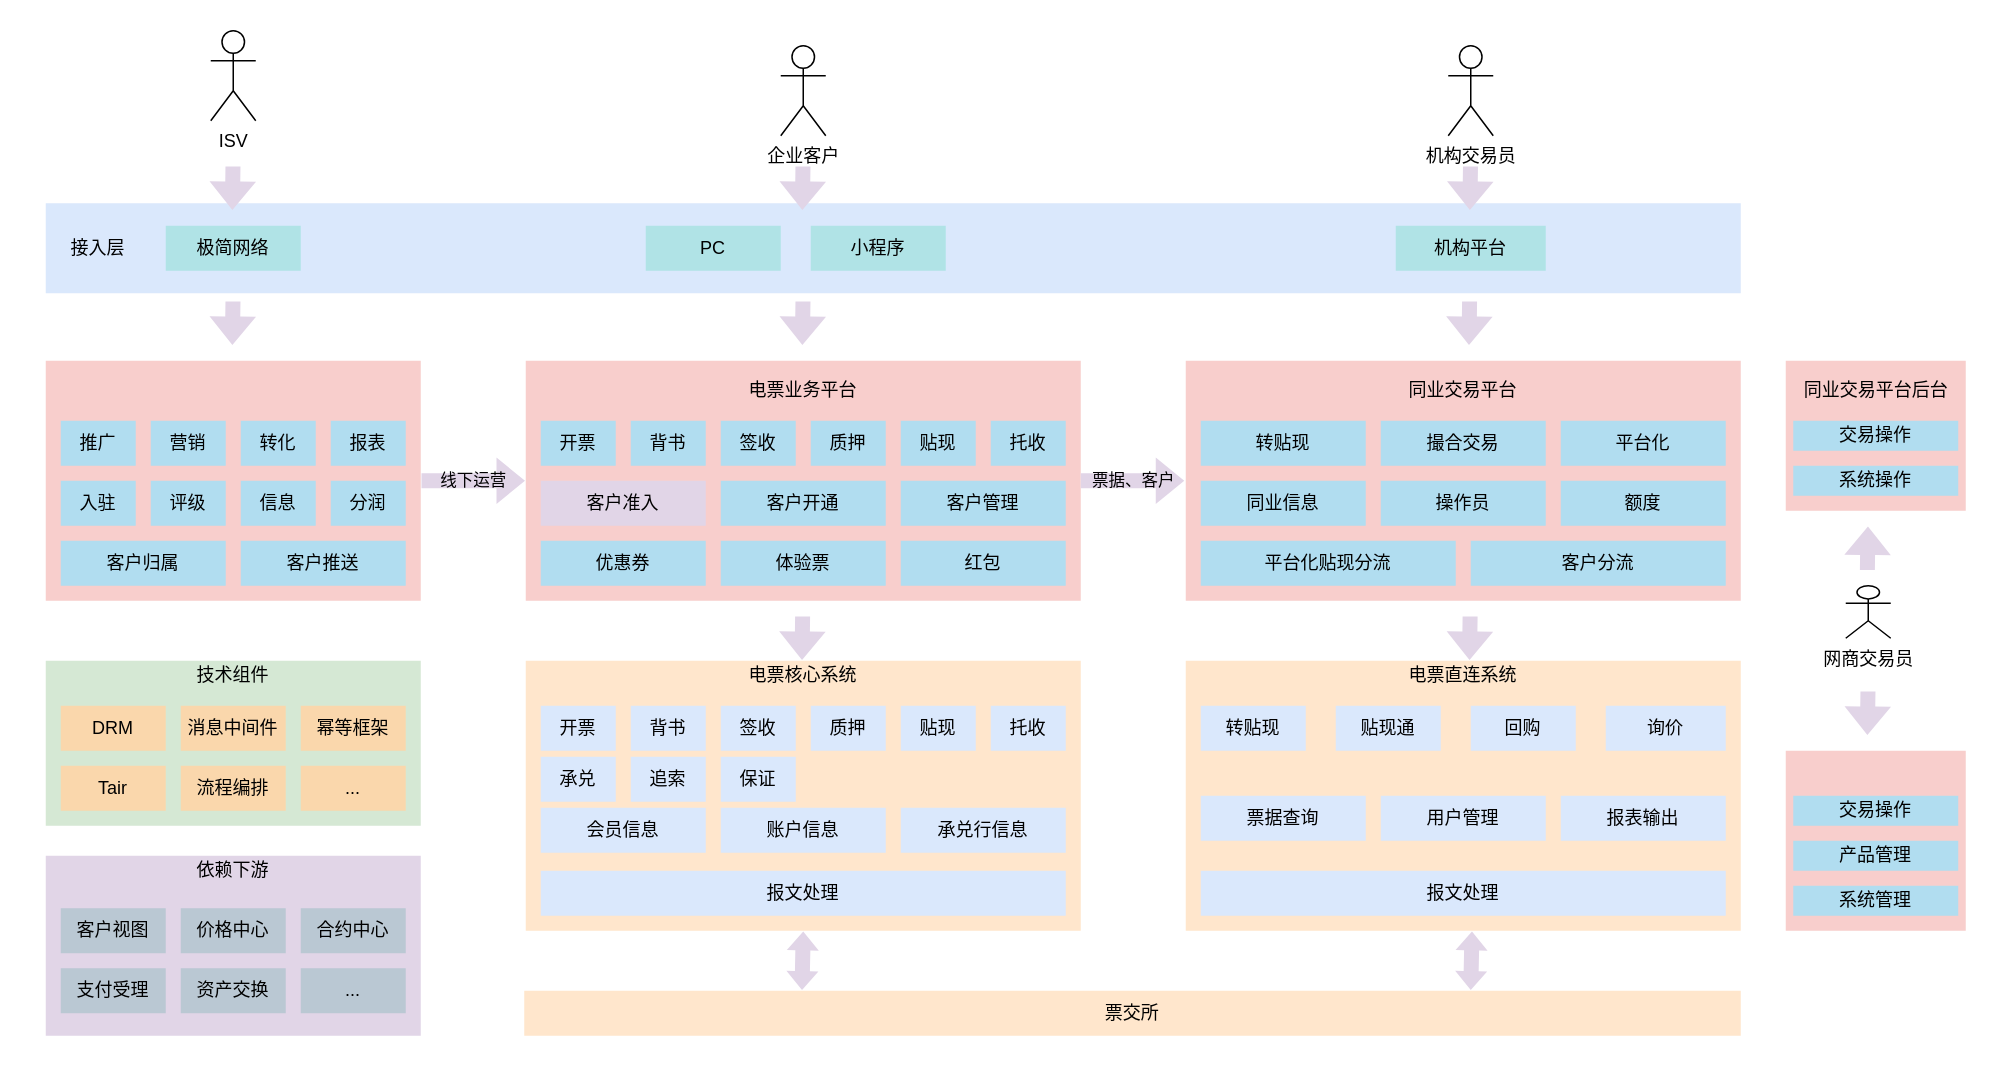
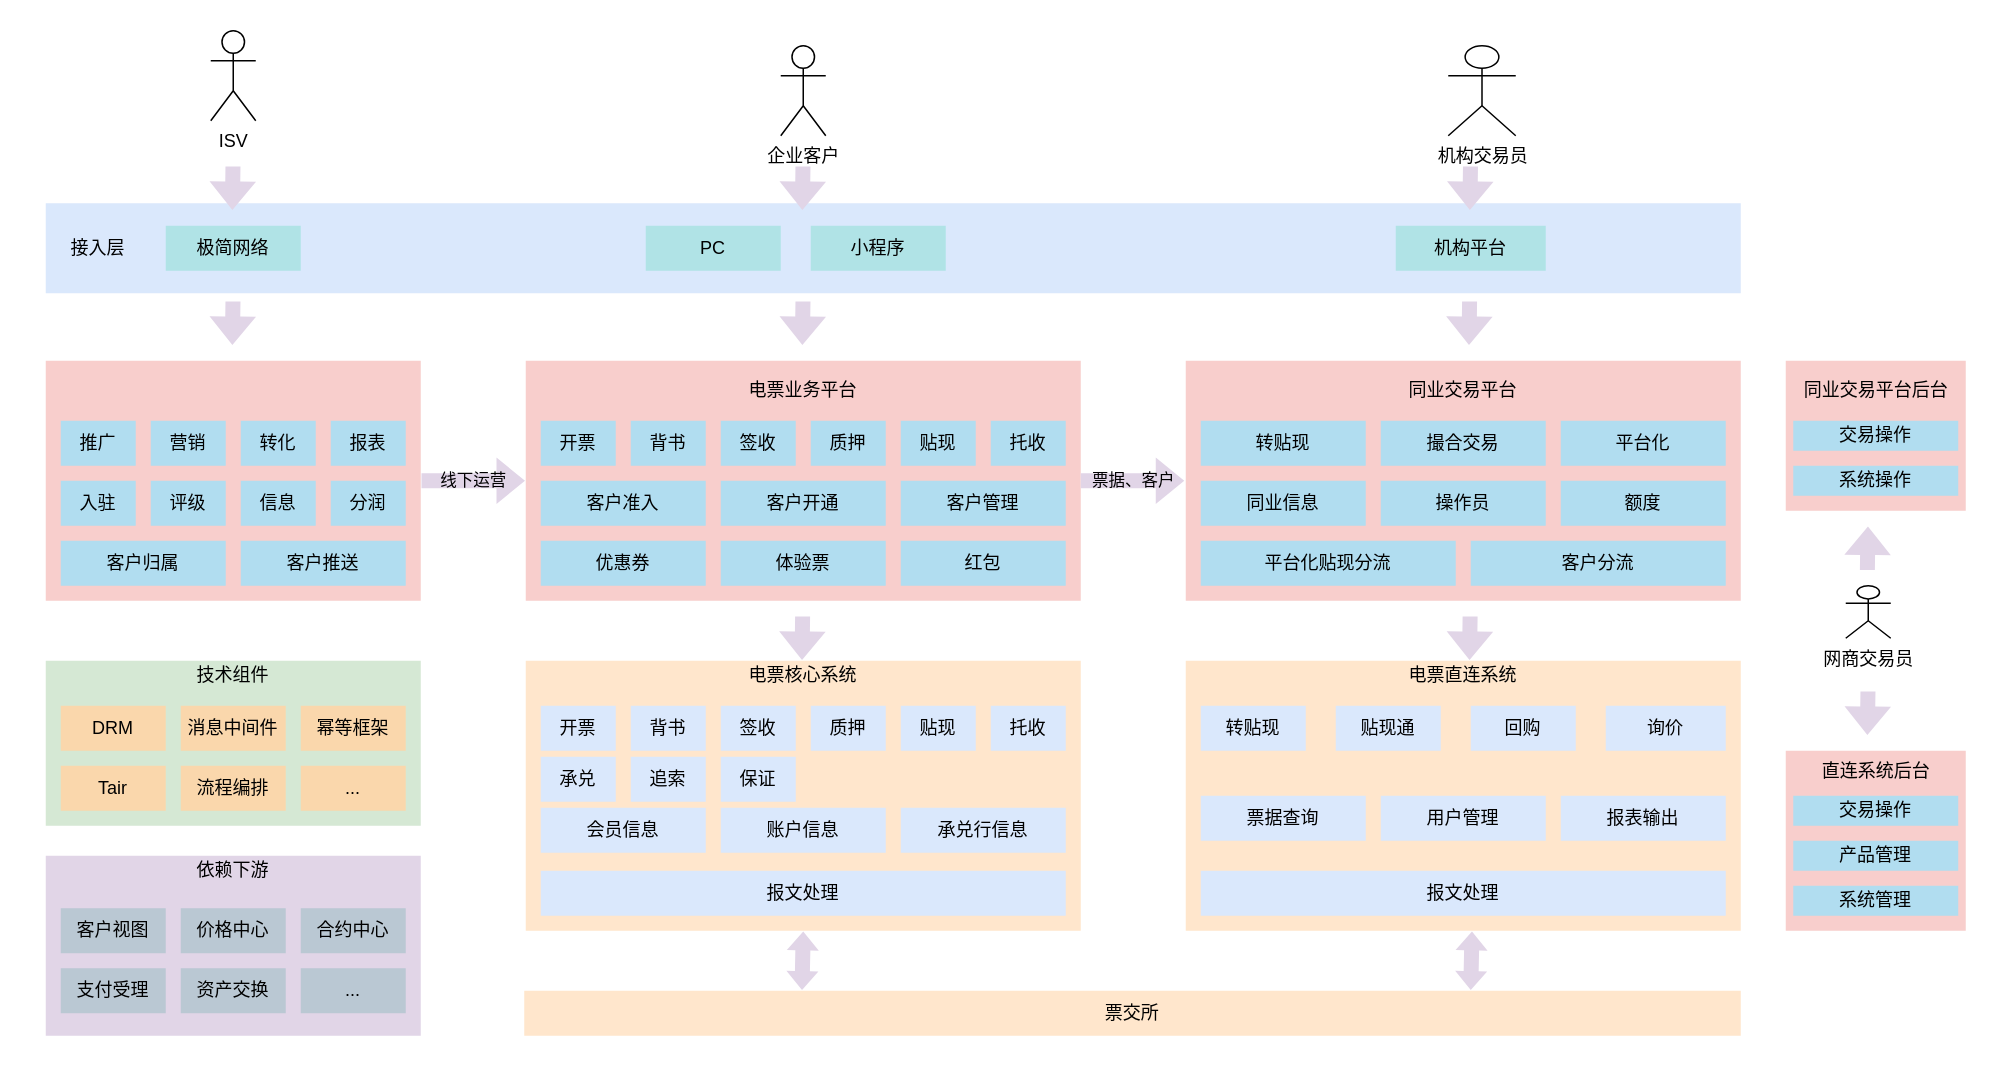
(1471, 91) -> (1482, 91)
(623, 503) -> (623, 503)
none -> (1876, 772)
